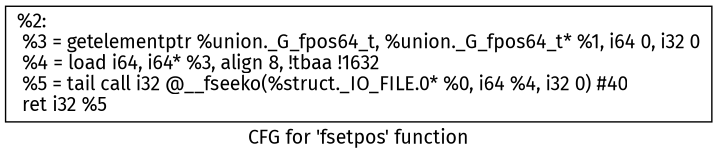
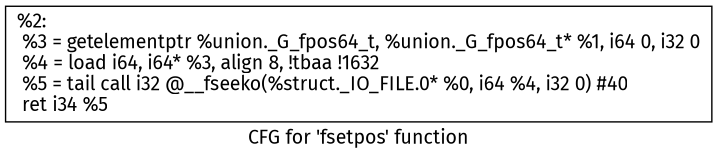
(62, 105) -> (63, 105)
